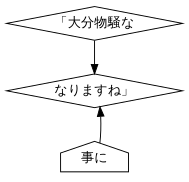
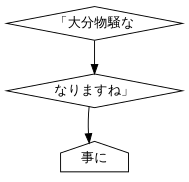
(101, 130) -> (88, 120)
